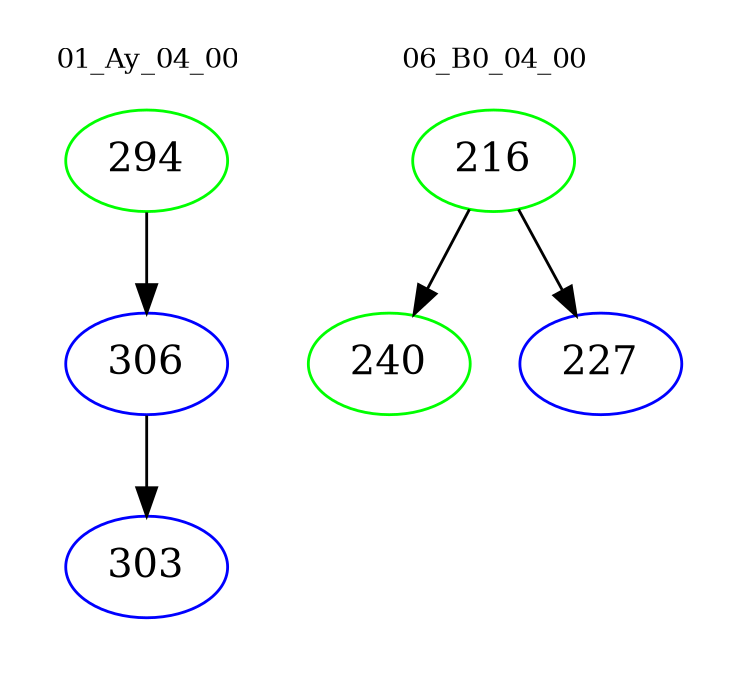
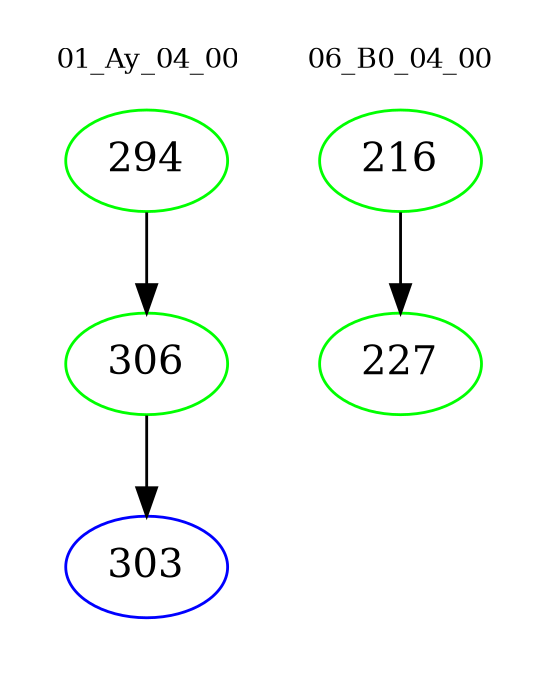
(147, 364) -> (147, 364)
(389, 364) -> none
(601, 364) -> (401, 364)
